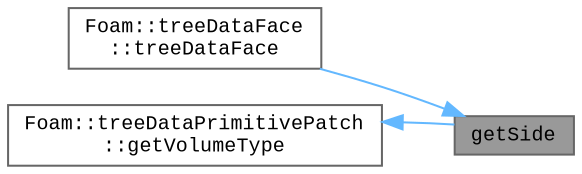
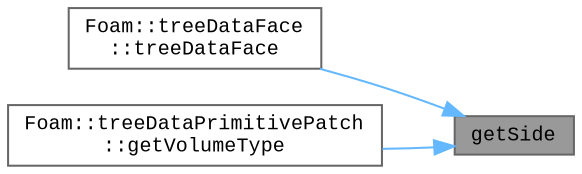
(429, 123) -> (408, 148)
